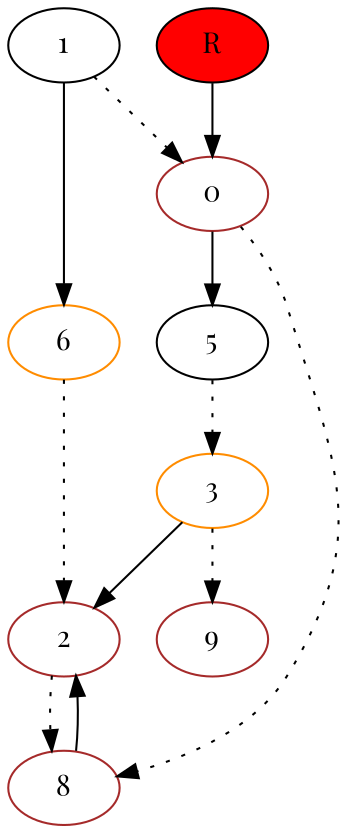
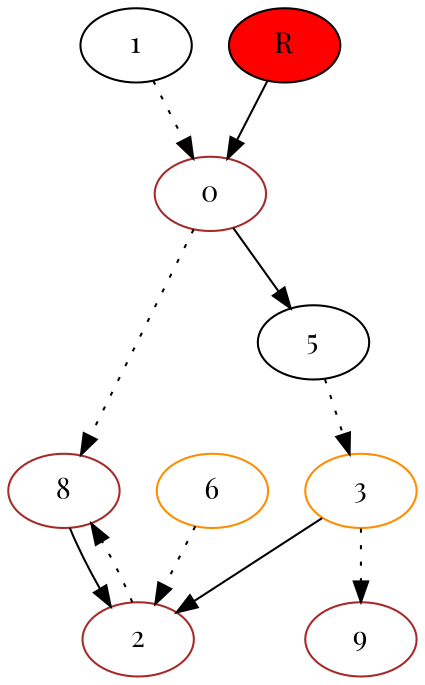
(64, 183) -> none
